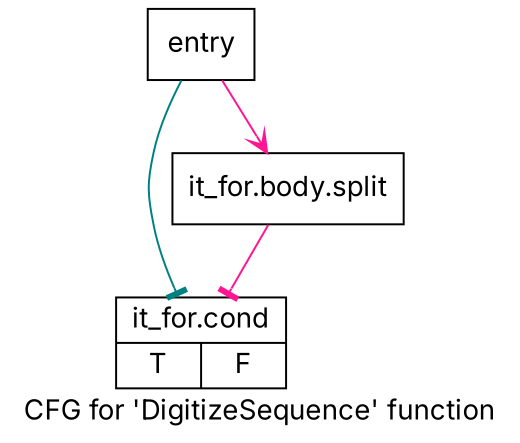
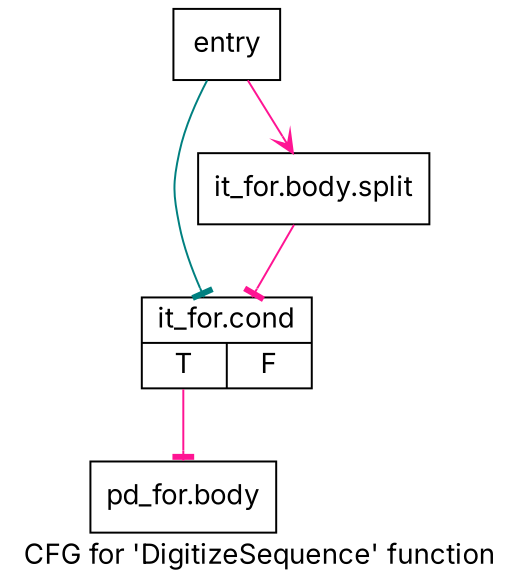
none -> (183, 497)
